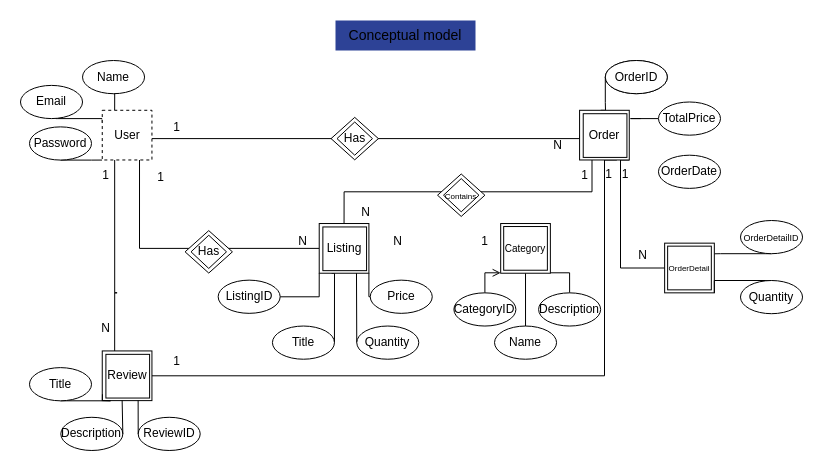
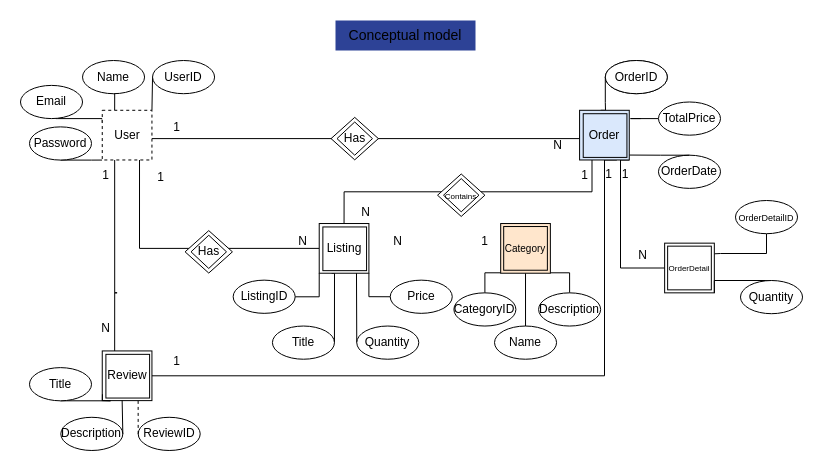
none -> (184, 77)
none -> (152, 93)
(604, 135) -> (604, 135)
none -> (655, 155)
(772, 237) -> (767, 217)
(526, 248) -> (526, 248)
(494, 273) -> (495, 273)
(249, 297) -> (264, 297)
(401, 297) -> (421, 297)
(138, 417) -> (138, 417)
